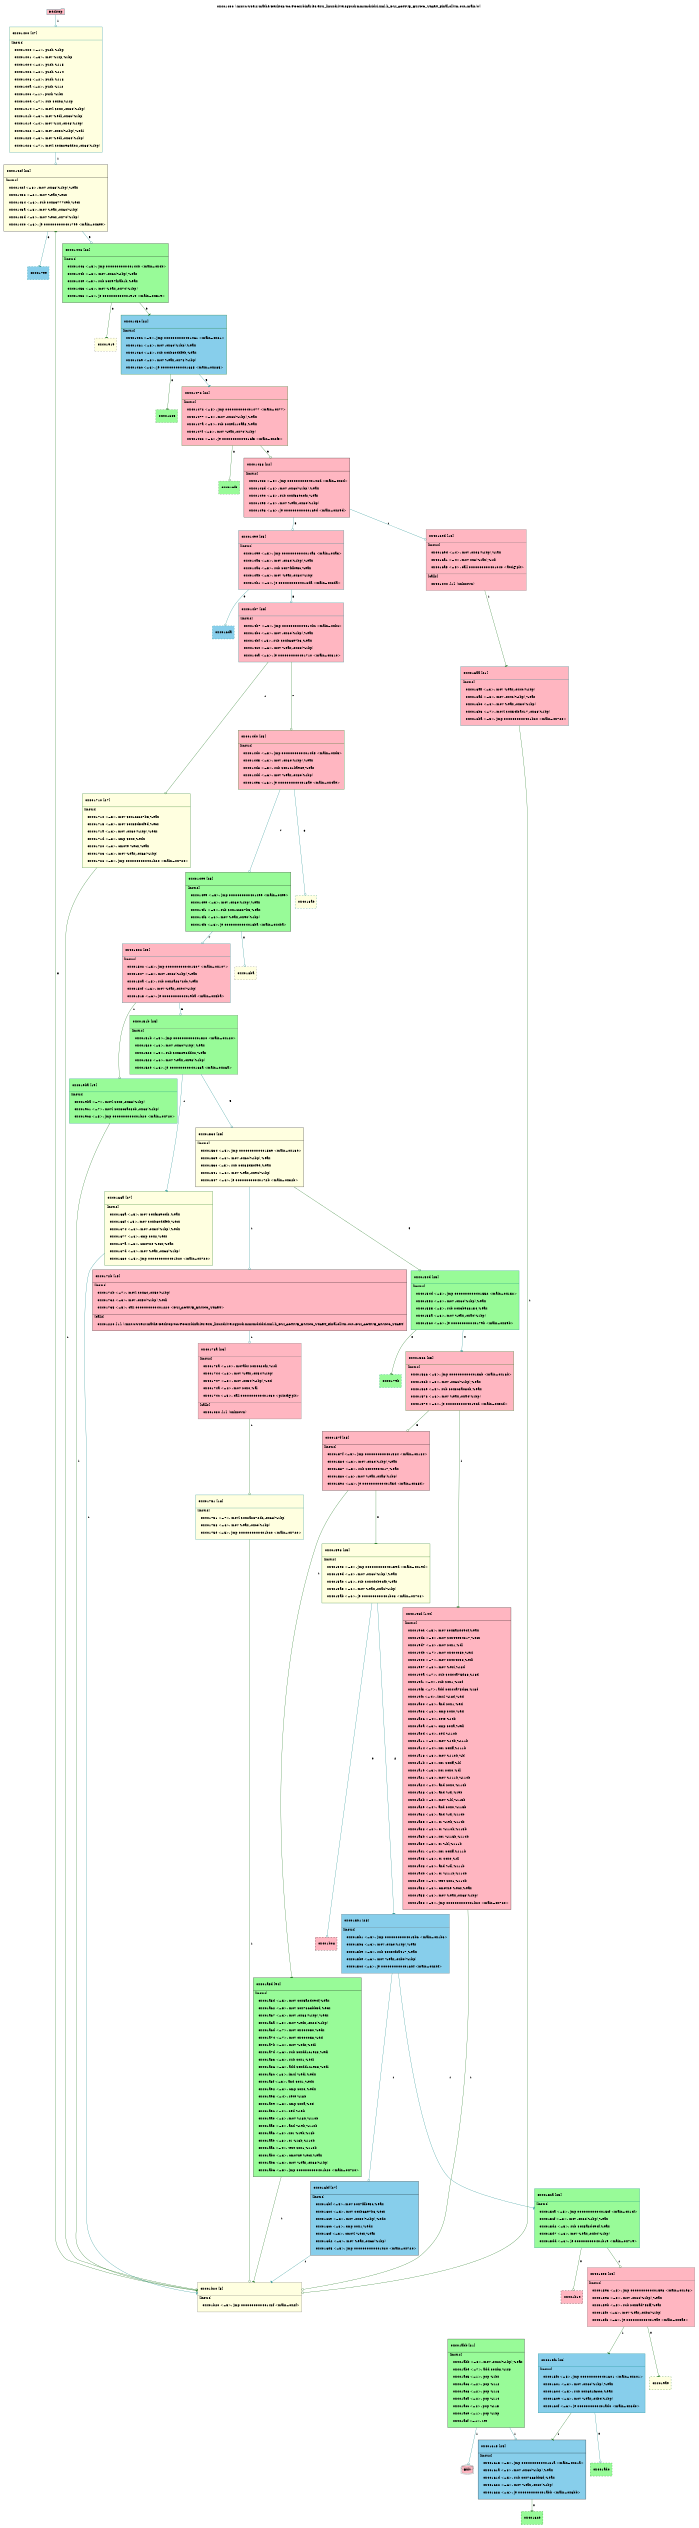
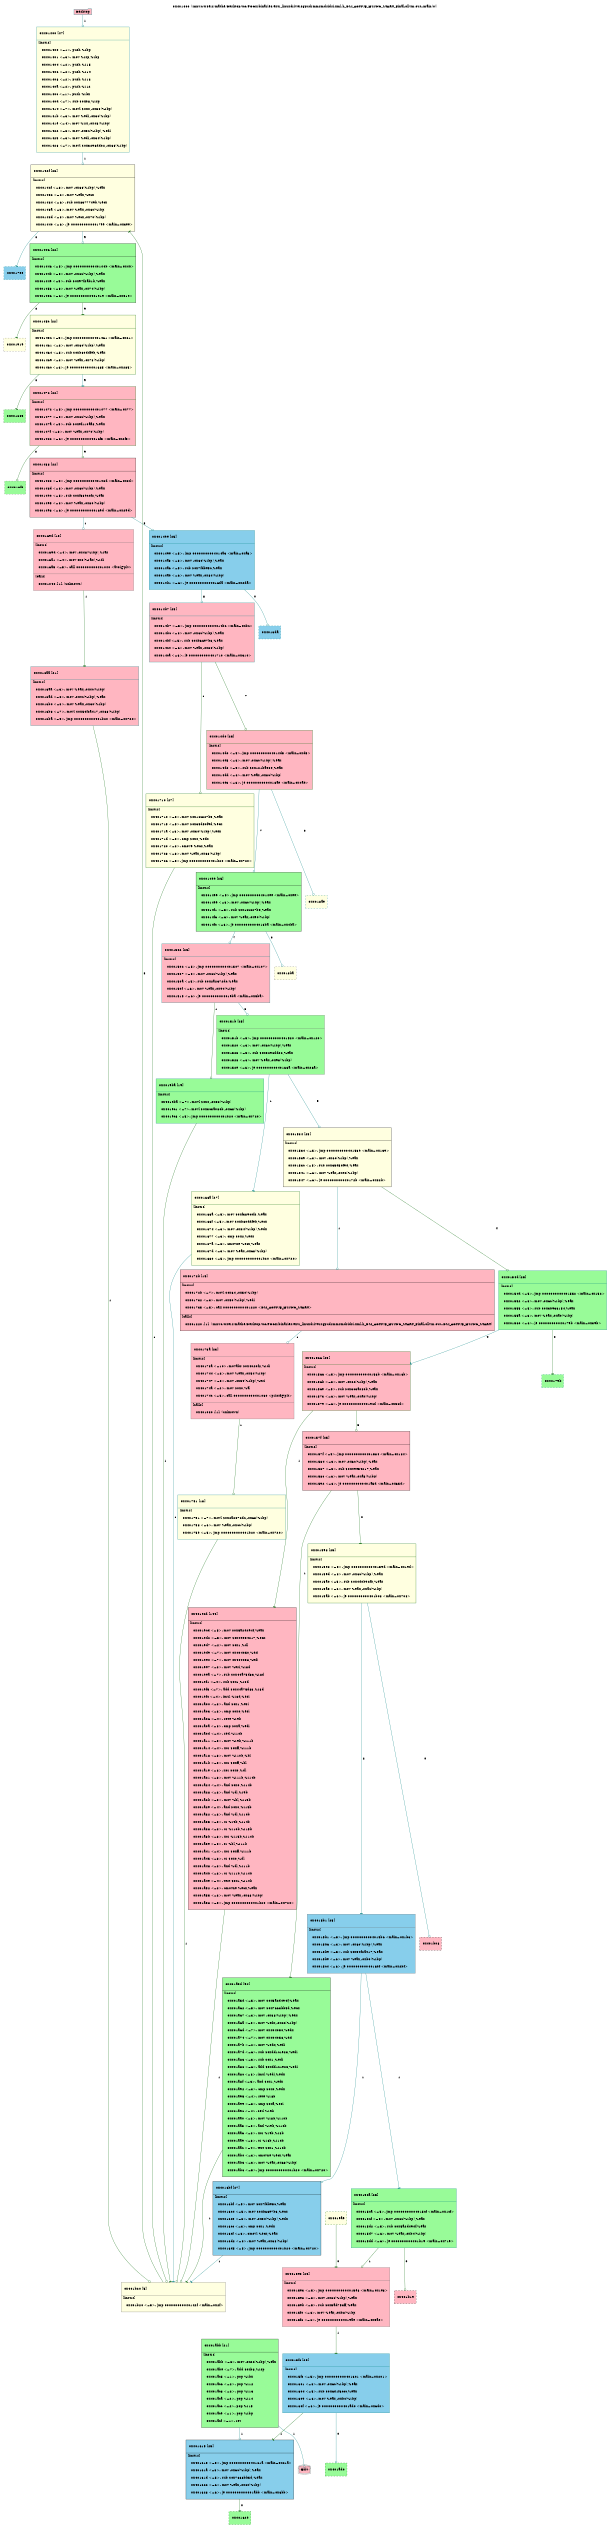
(174, 345) -> (83, 345)
(291, 560) -> (202, 560)
(653, 2351) -> (336, 2246)
